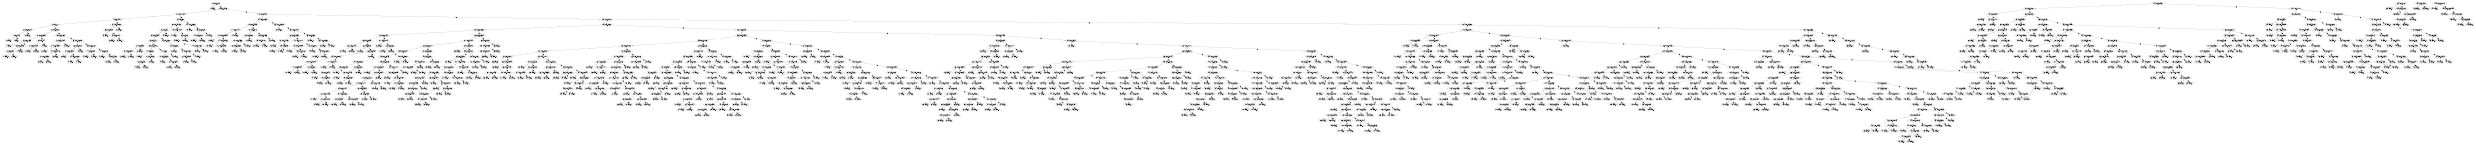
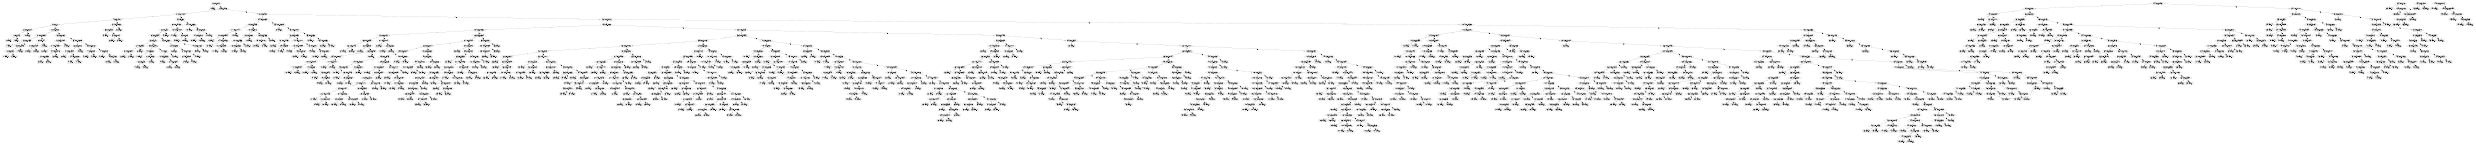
(2401, 6) -> (2408, 8)
(1500, 43) -> (1506, 48)
(1661, 89) -> (1661, 89)
